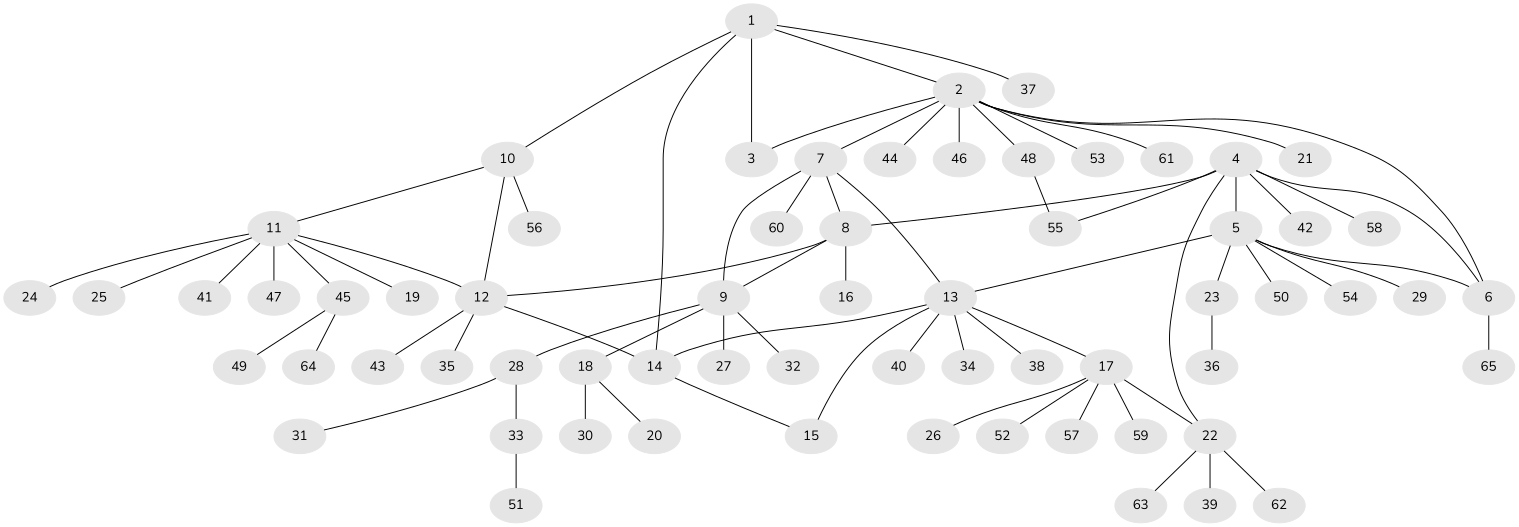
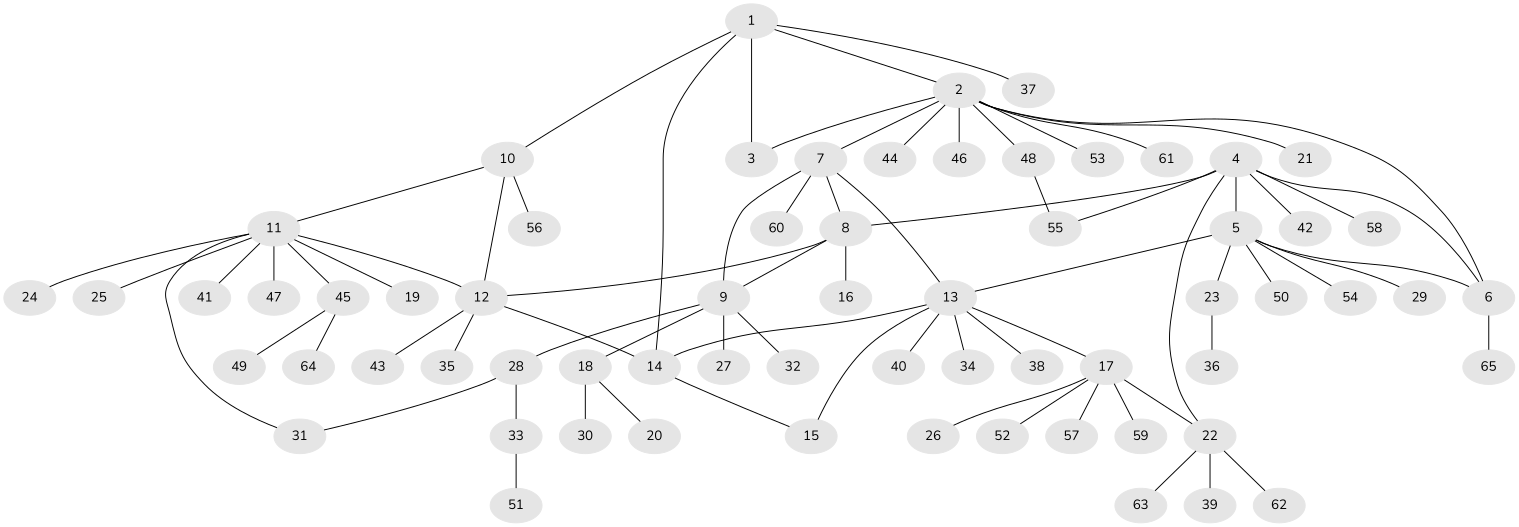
none -> (174, 332)
